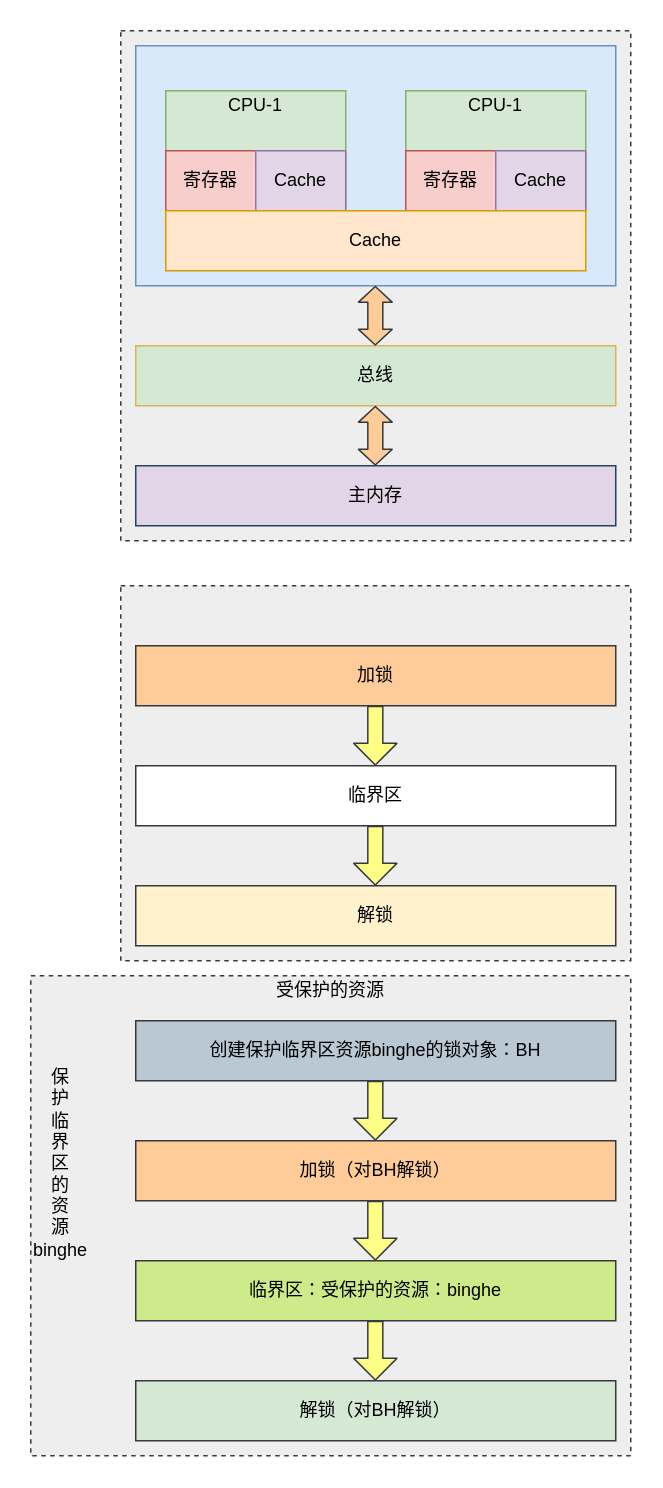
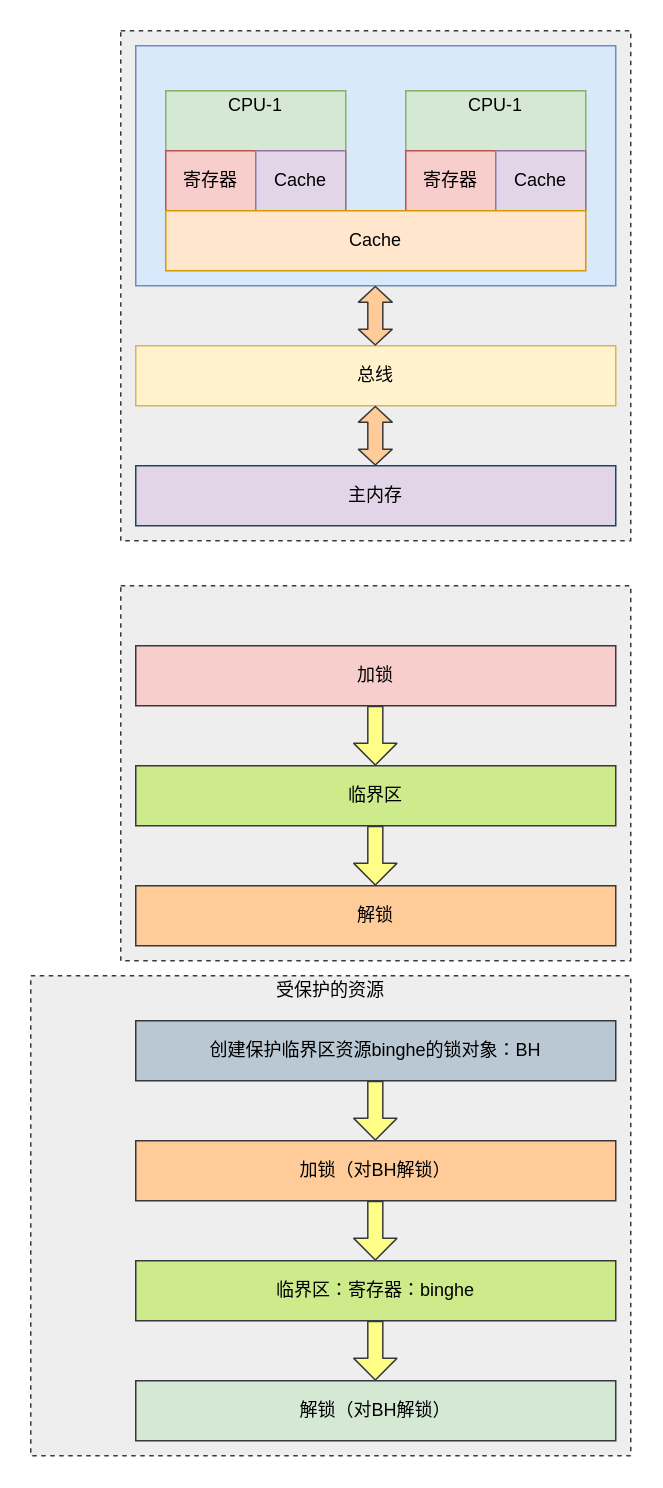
(376, 376) -> (376, 376)
(376, 676) -> (376, 676)
(376, 796) -> (376, 796)
(376, 916) -> (376, 916)
(61, 1163) -> none
(376, 1291) -> (376, 1291)
